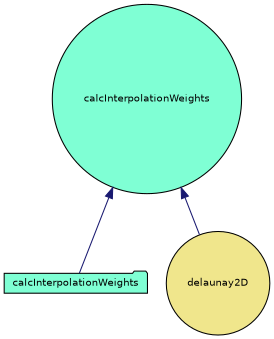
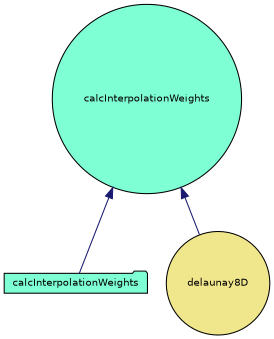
(218, 283) -> (218, 283)
